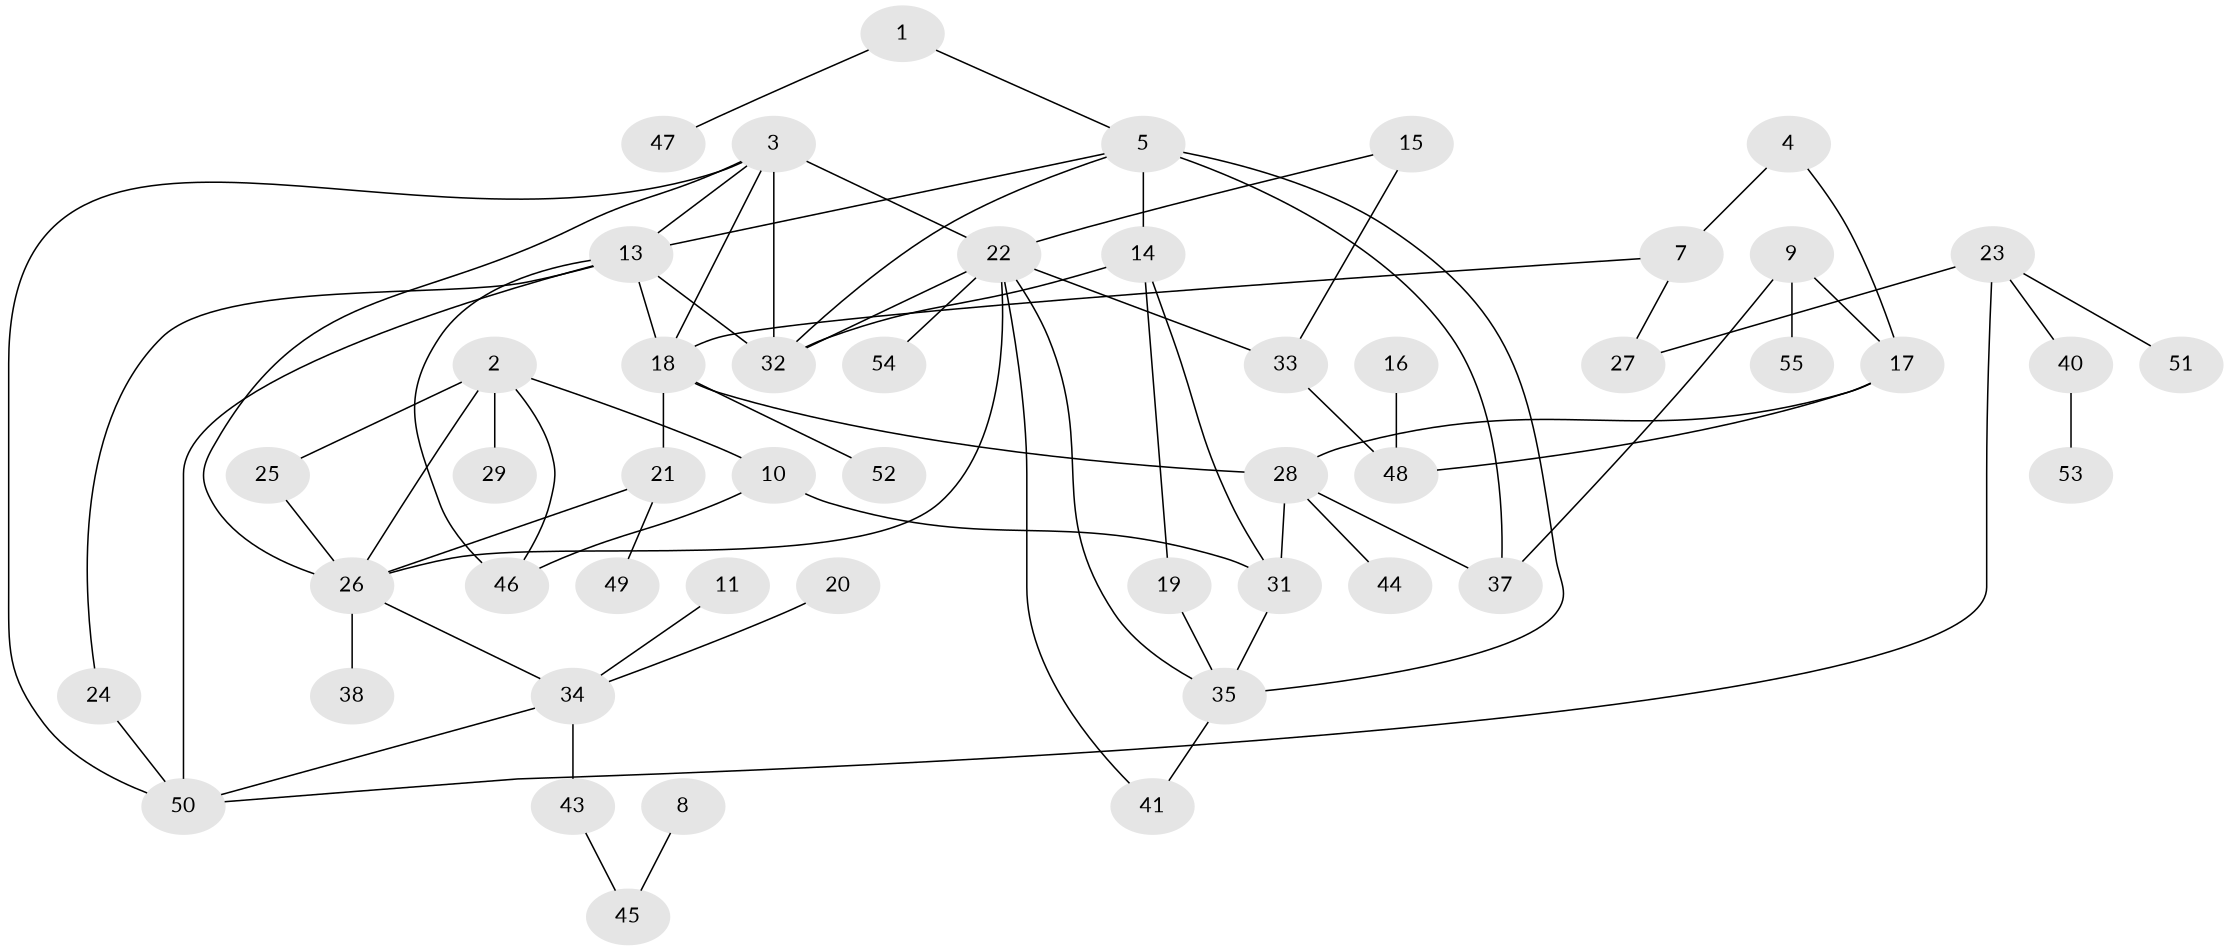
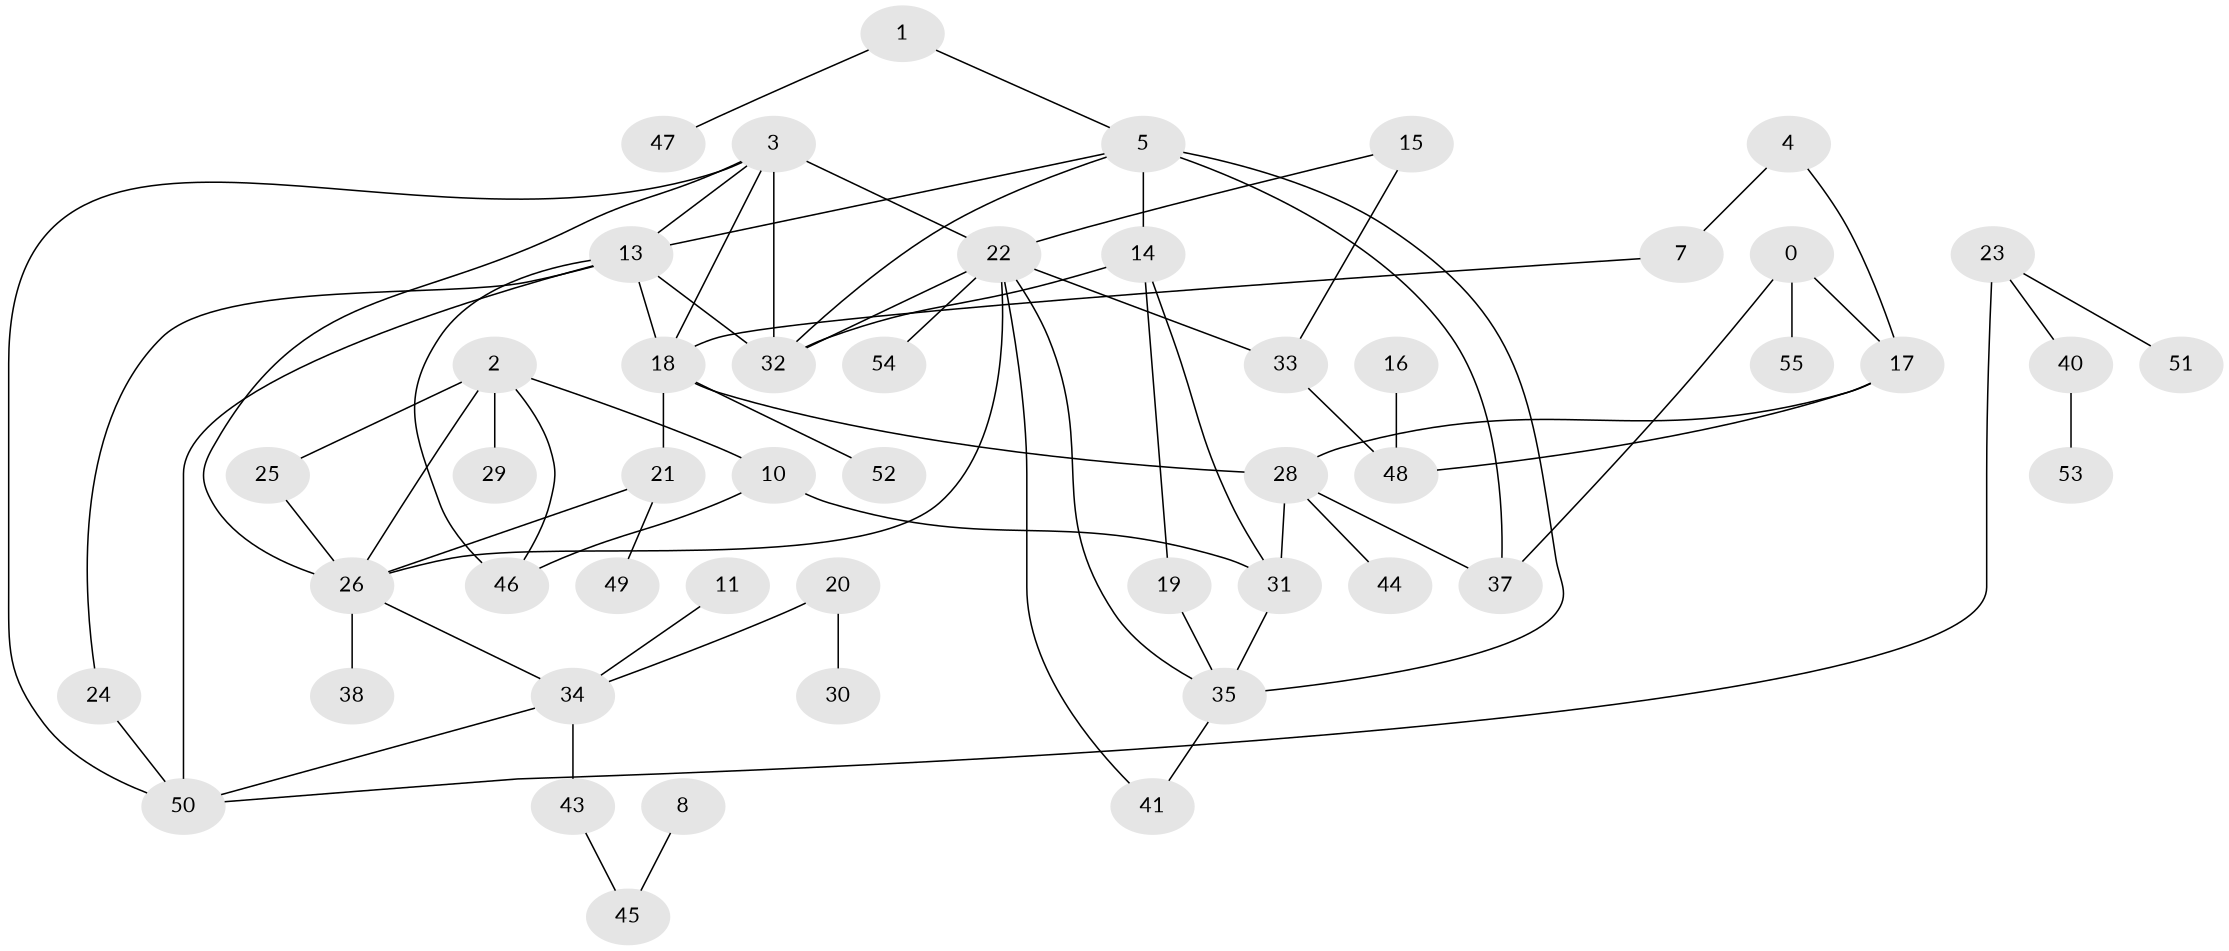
(1792, 255) -> (1792, 255)
(1623, 365) -> none
none -> (838, 696)
